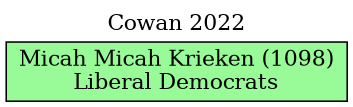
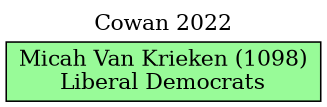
(177, 72) -> (163, 72)
